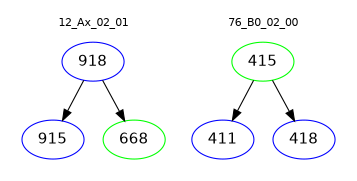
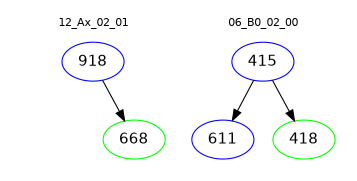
(263, 23) -> (263, 23)
(263, 62) -> (263, 62)
(53, 140) -> none
(223, 140) -> (223, 140)
(304, 140) -> (304, 140)
